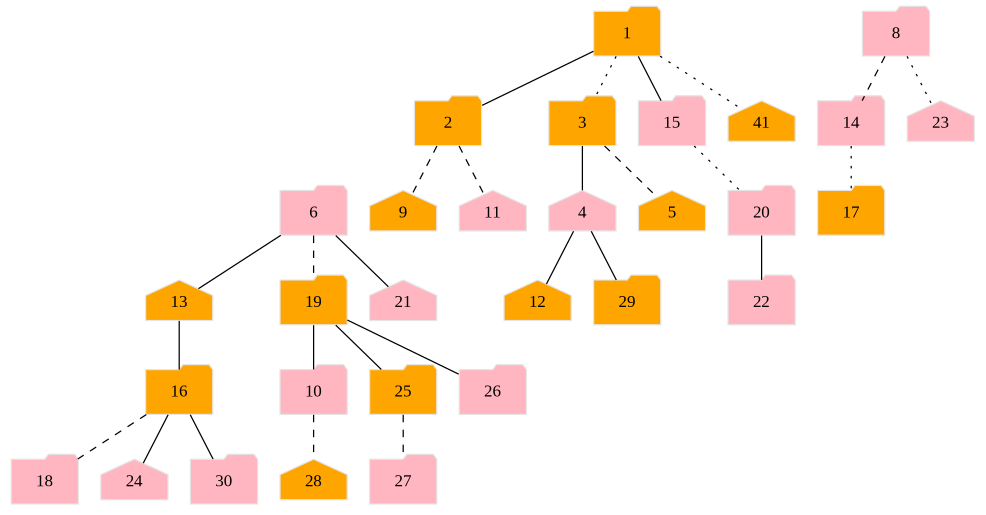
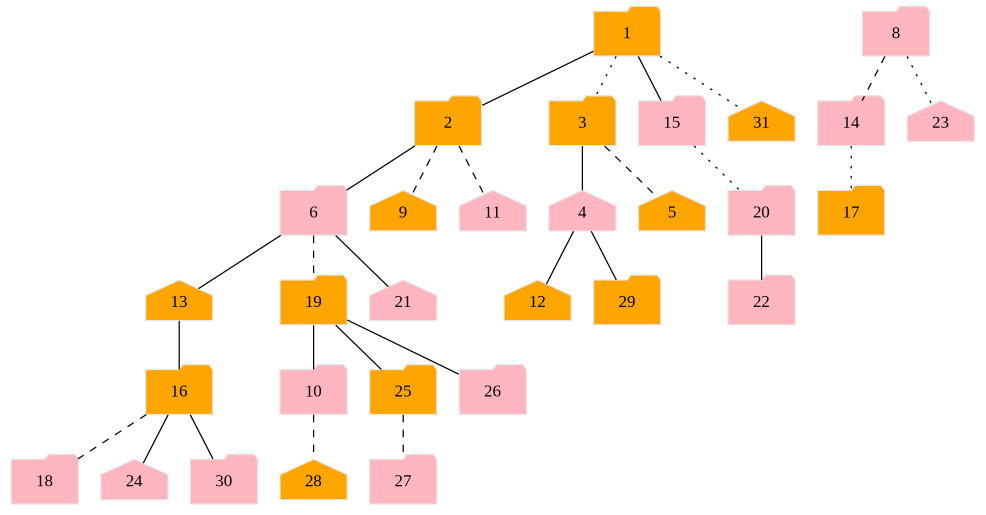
(762, 123) -> (762, 123)
none -> (381, 168)
